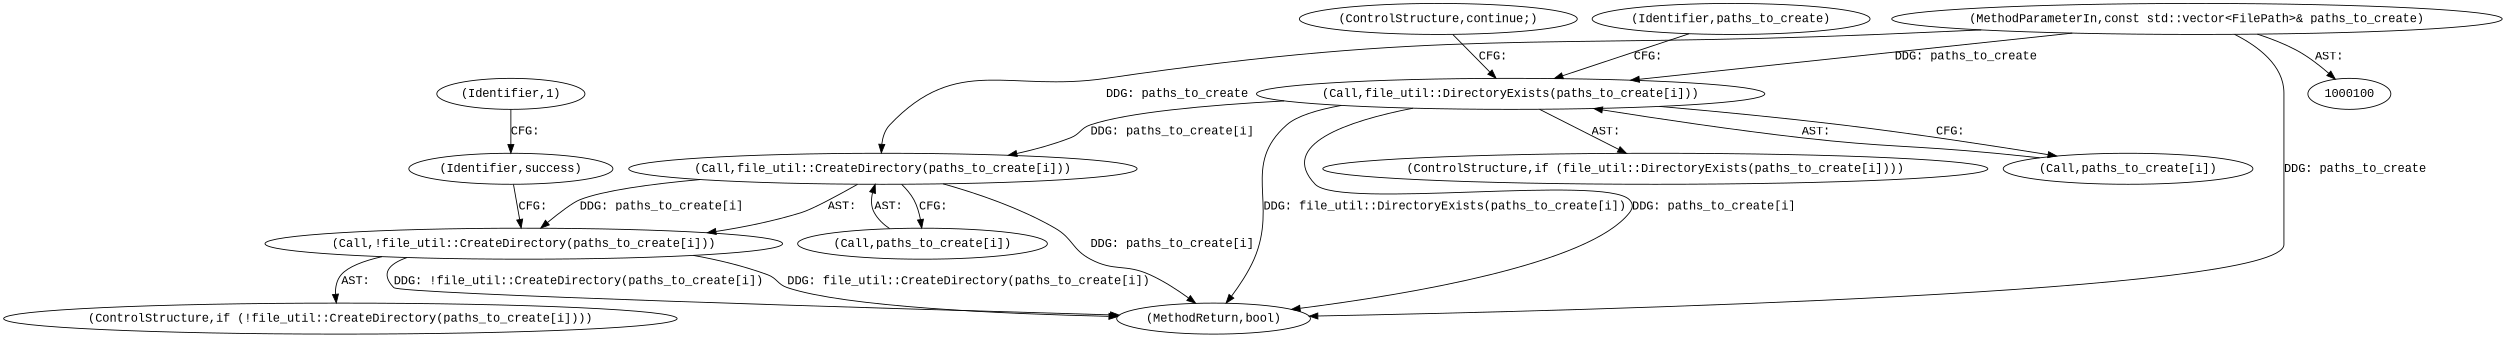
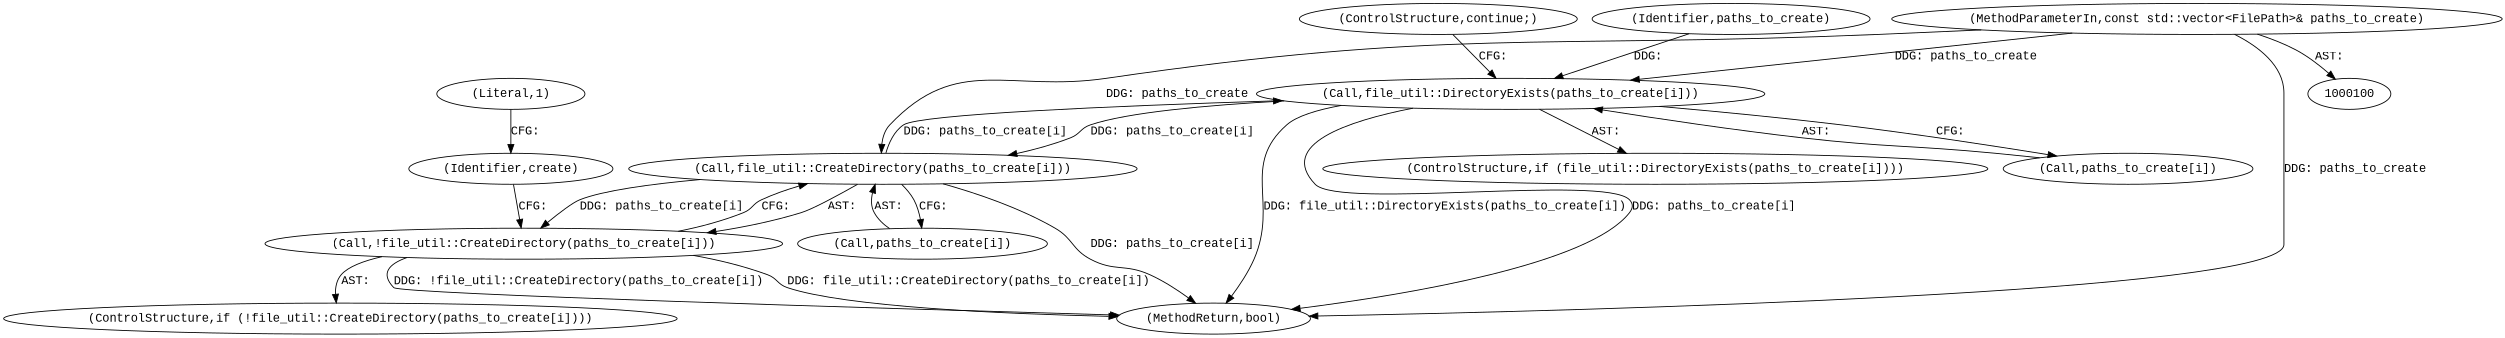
(1652, 56) -> (1652, 56)
(511, 94) -> (511, 94)
none -> (1071, 109)
(511, 169) -> (511, 169)
none -> (741, 214)
